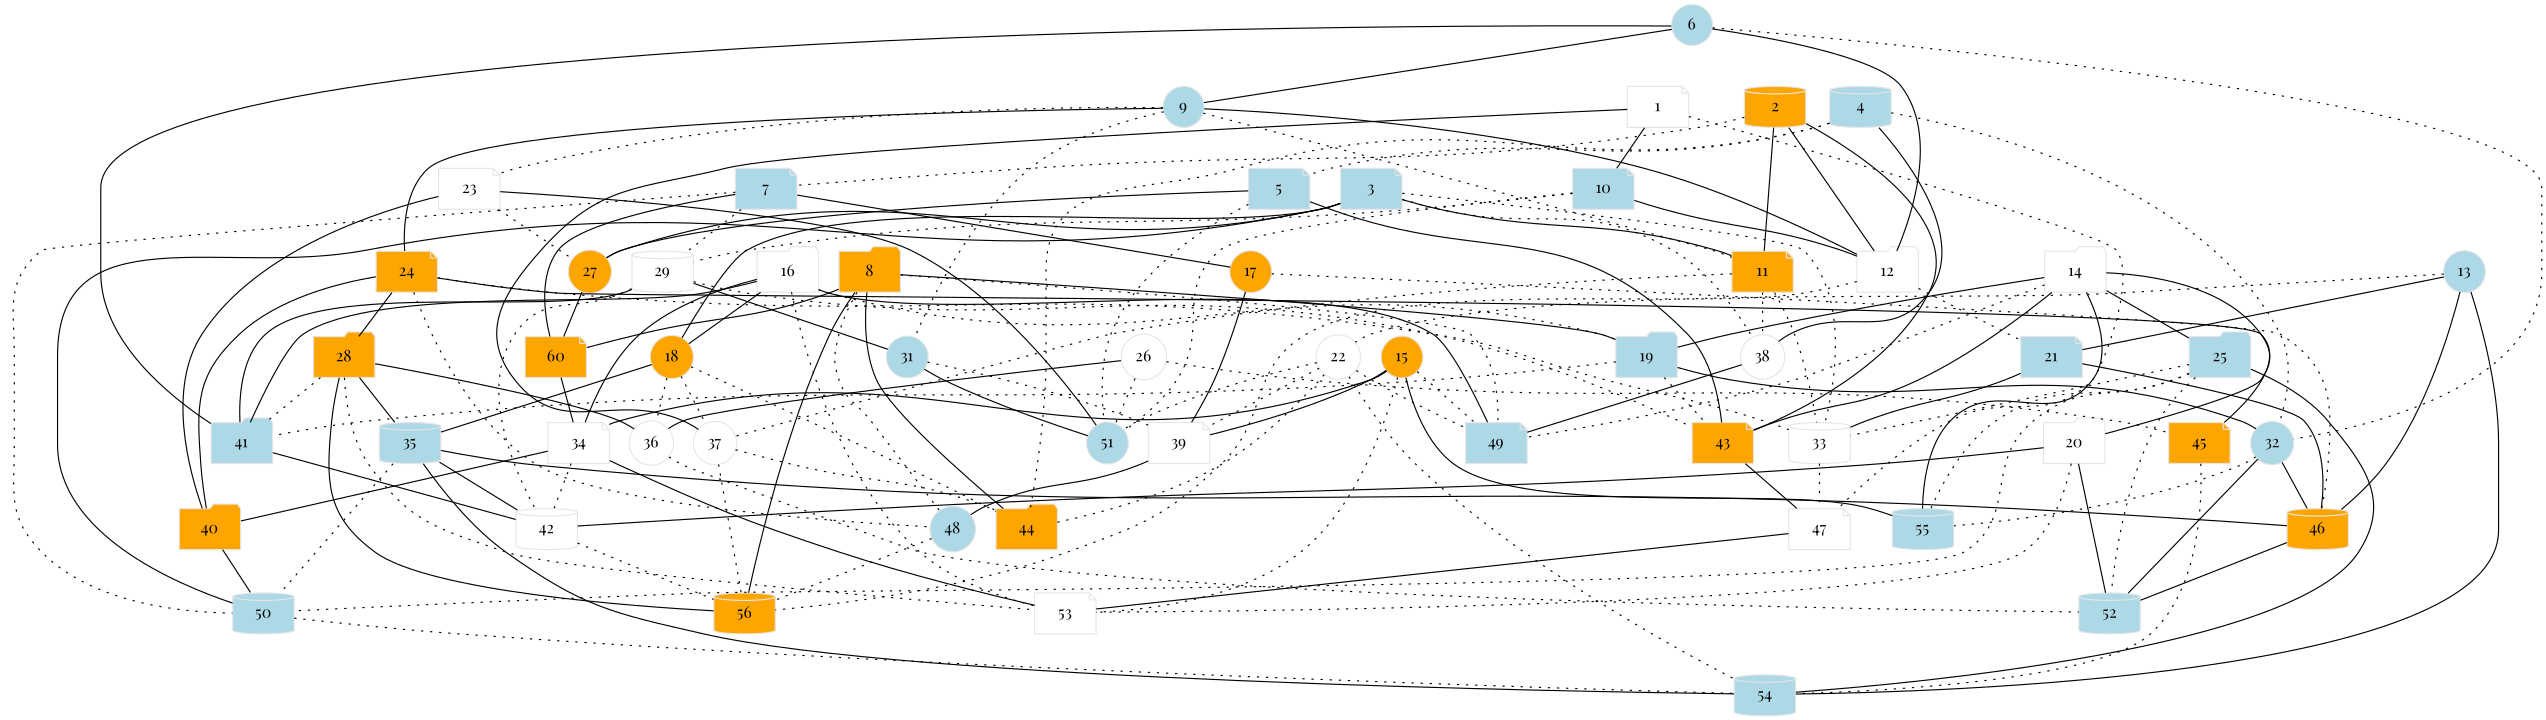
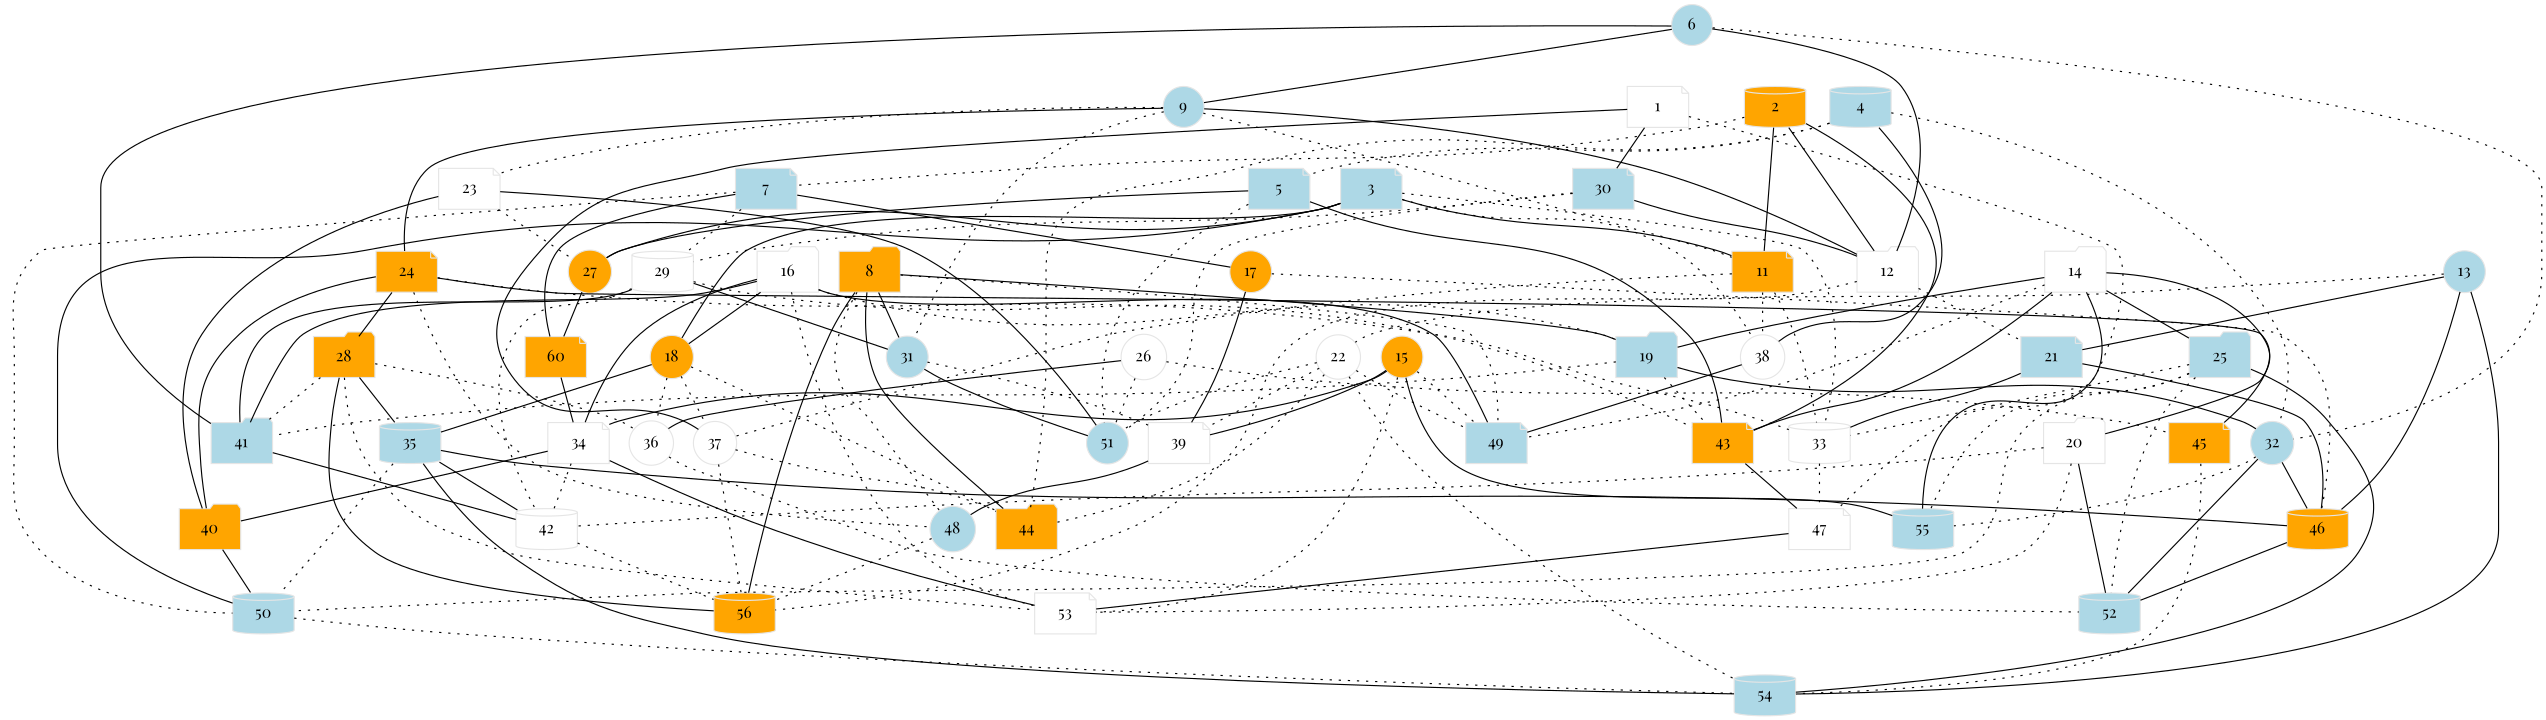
(1603, 189) -> (1603, 189)
(707, 321) -> (889, 315)
(506, 390) -> (506, 390)
(1384, 489) -> (1384, 489)
